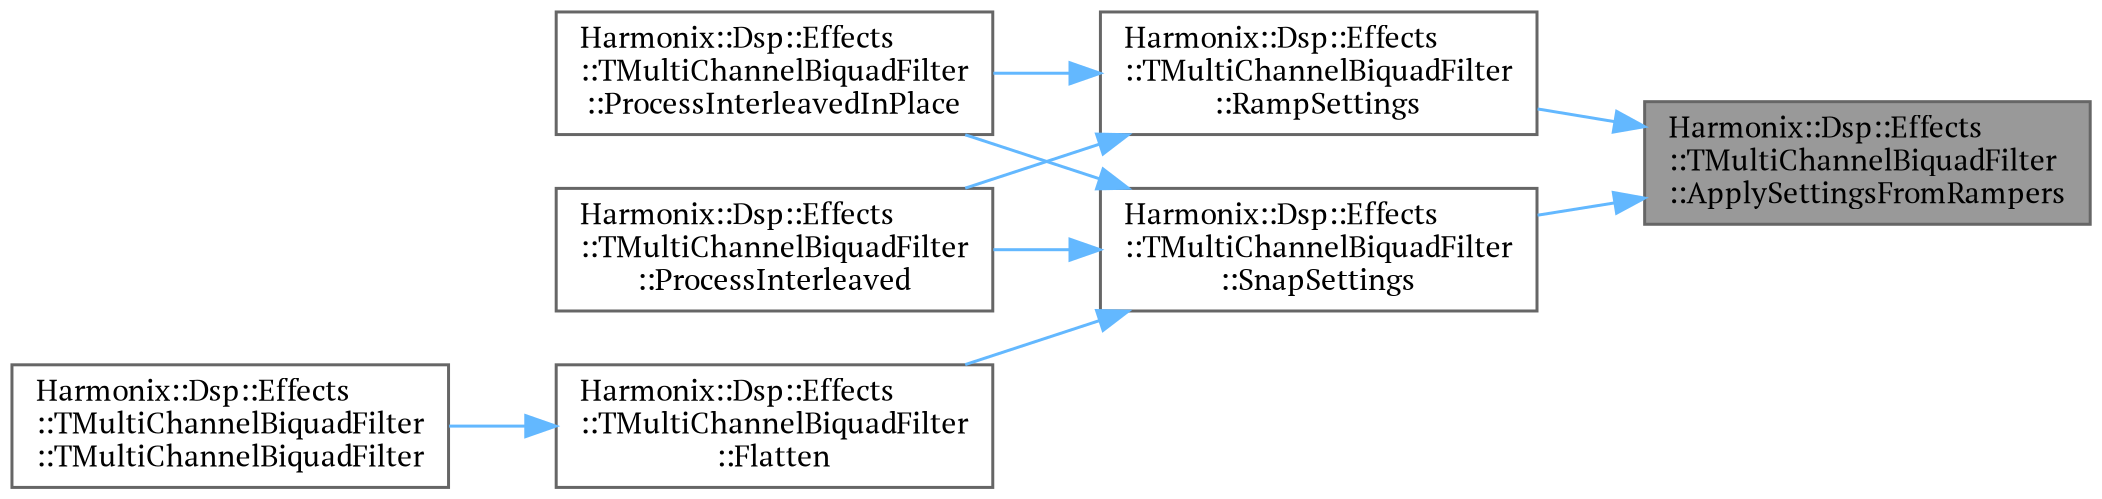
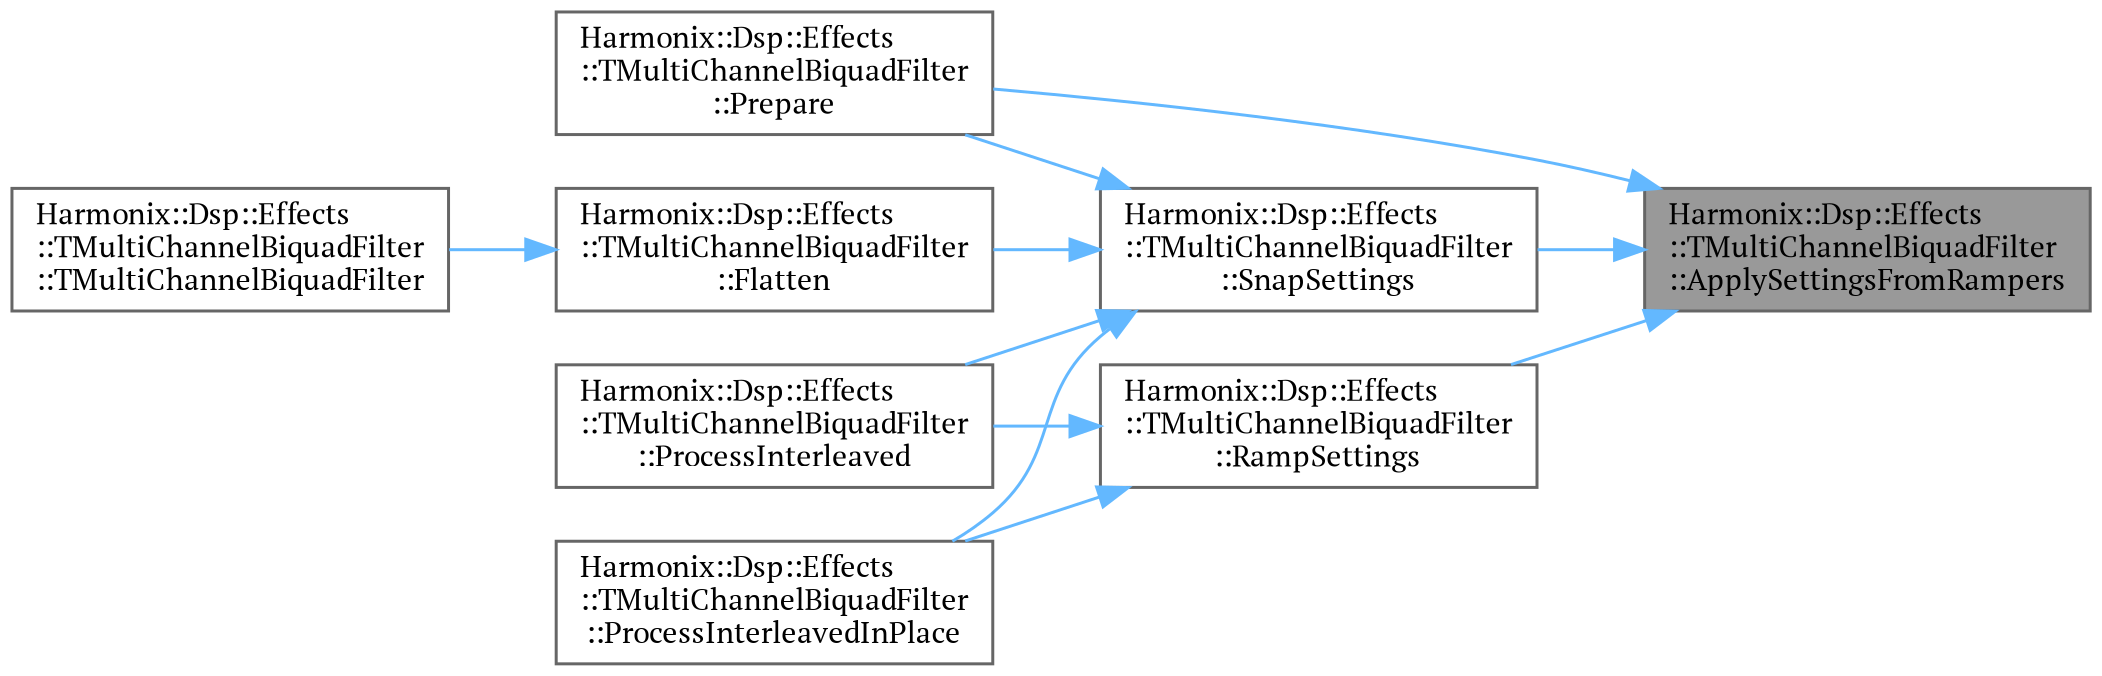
none -> (774, 73)
